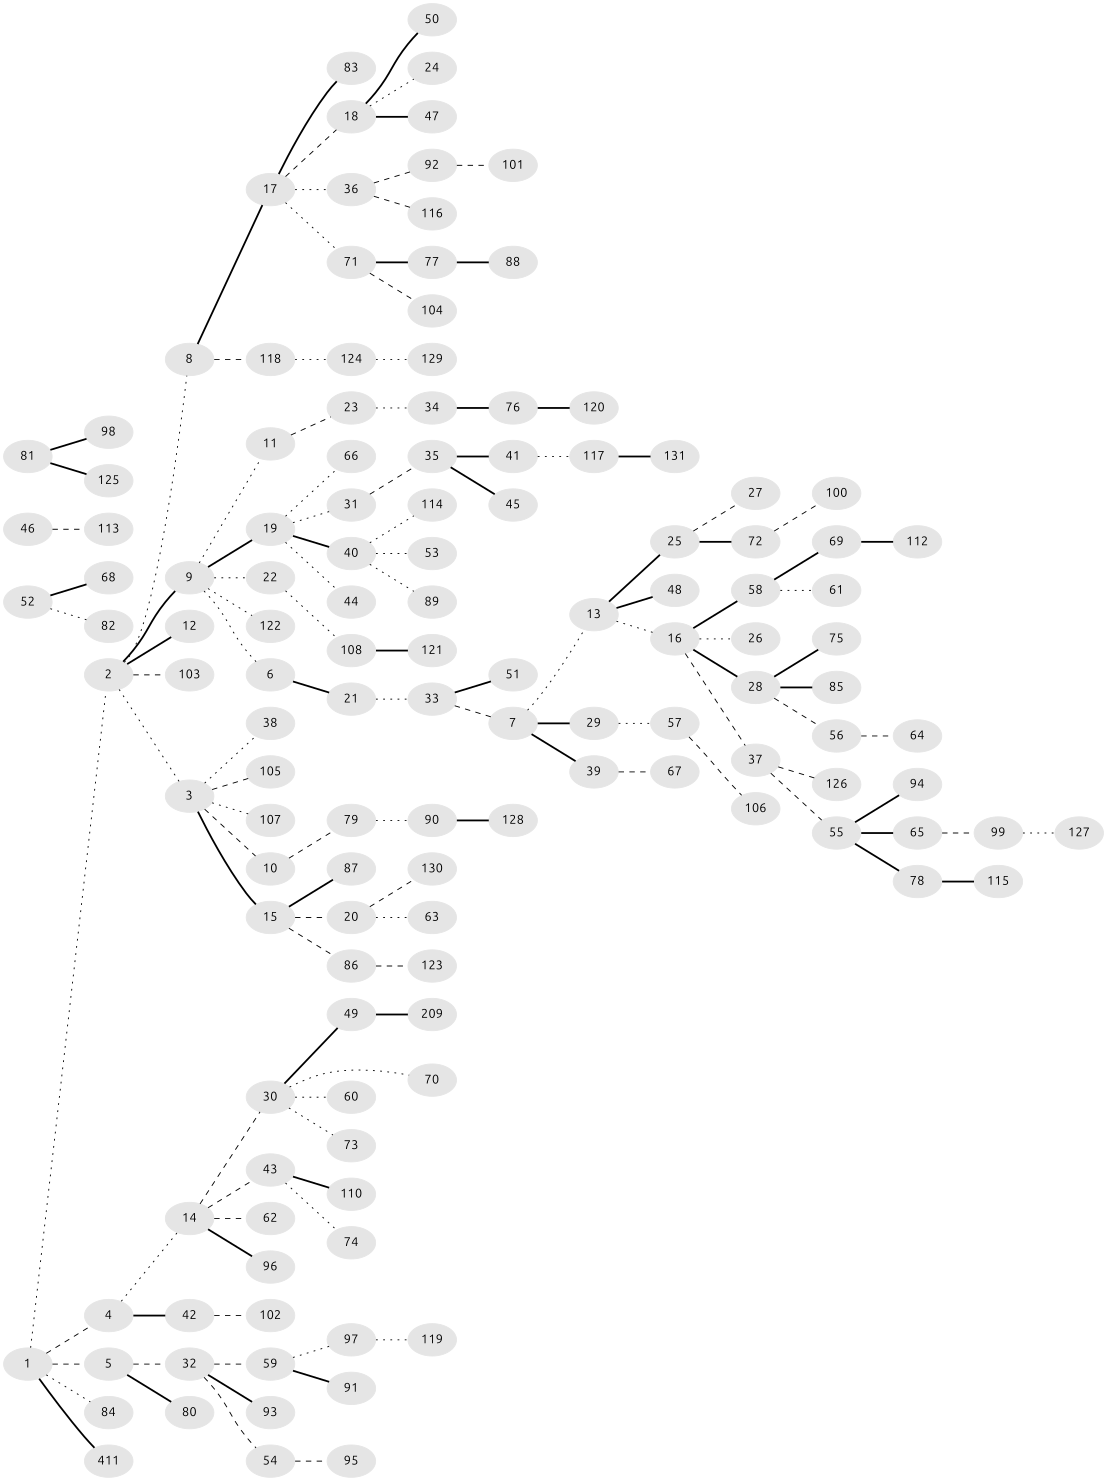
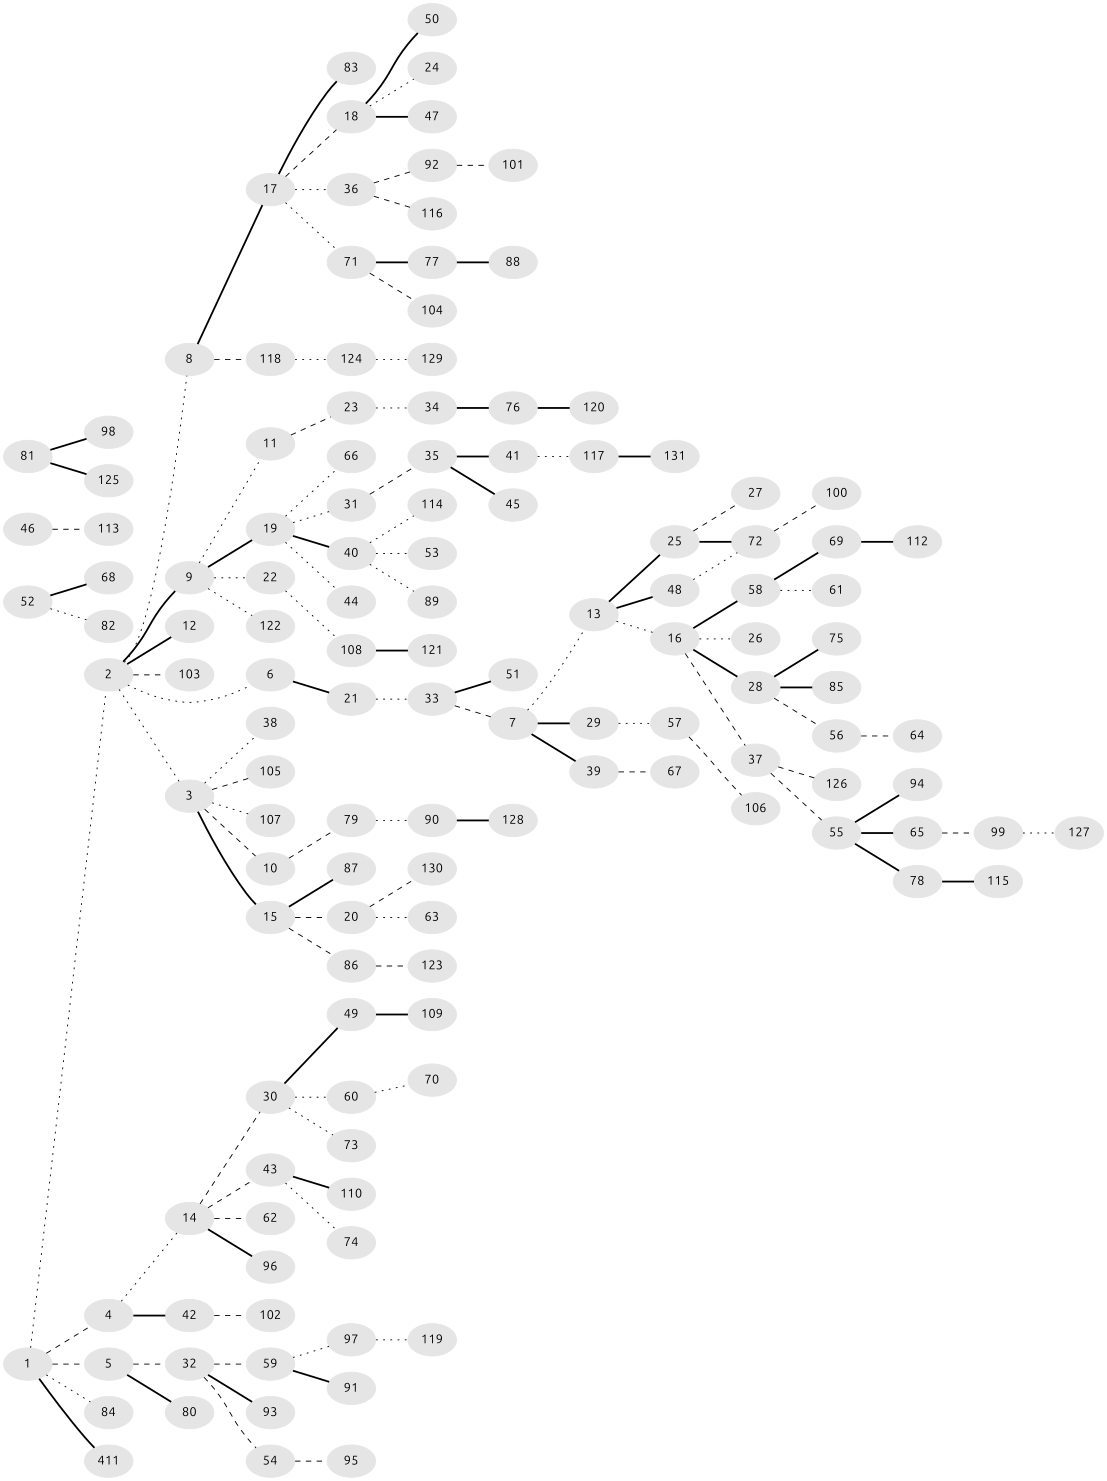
none -> (715, 566)
(230, 626) -> (190, 702)
(432, 1015) -> (432, 1015)
(348, 1070) -> (392, 1089)
